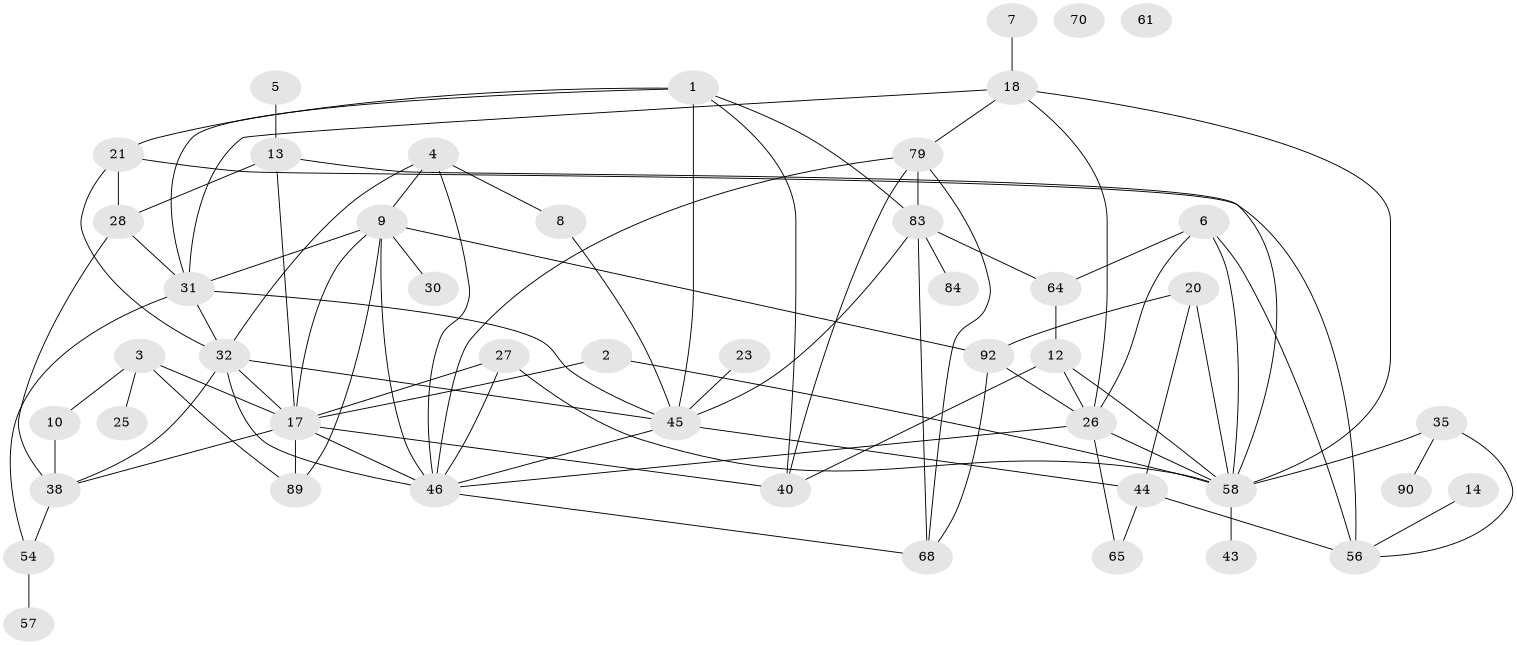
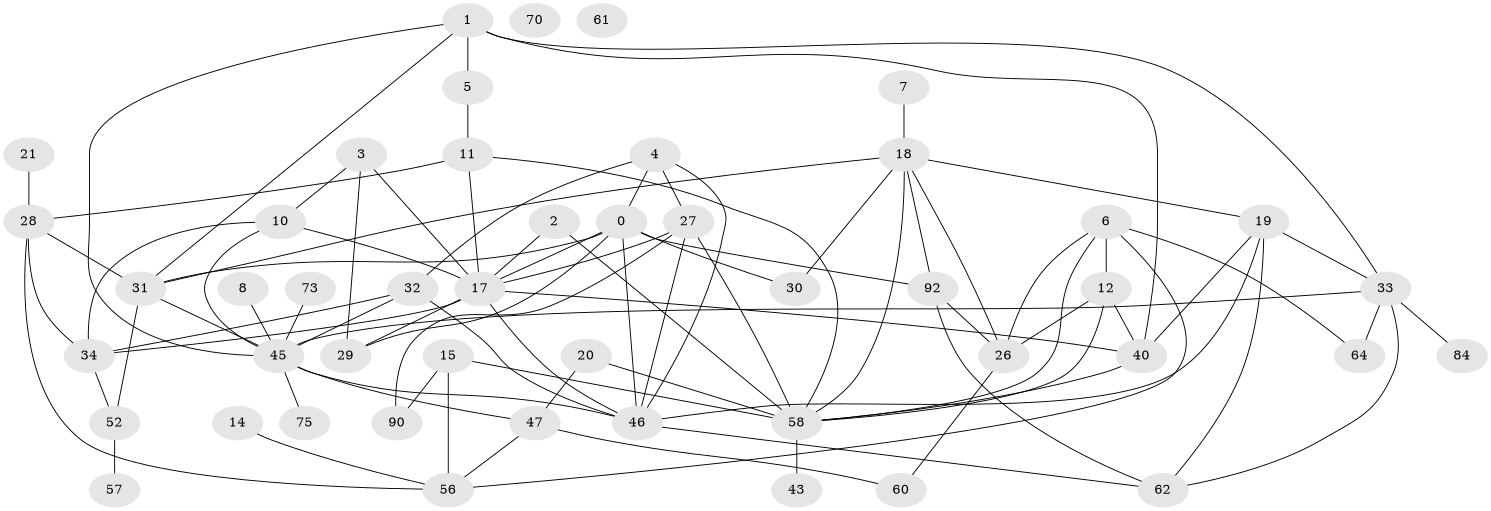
(401, 100) -> (468, 54)
(276, 155) -> (468, 155)
(918, 155) -> (1264, 222)
(875, 181) -> (142, 464)
(497, 188) -> (676, 195)
(382, 222) -> (622, 222)
none -> (849, 222)
(918, 222) -> (1386, 289)
(108, 275) -> none
none -> (205, 288)
none -> (541, 309)
(1089, 317) -> (918, 222)
(1056, 321) -> (1106, 255)
(207, 322) -> none
(745, 356) -> (310, 289)
(260, 390) -> (383, 251)
(122, 423) -> none
none -> (305, 423)
(1442, 423) -> (448, 356)
(763, 457) -> none
(1161, 457) -> (973, 401)
(55, 490) -> (89, 356)
(295, 490) -> (346, 356)
(1143, 490) -> (535, 423)
(29, 557) -> (115, 423)
(927, 557) -> (1163, 490)
(1117, 557) -> (901, 490)
